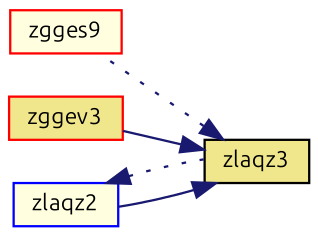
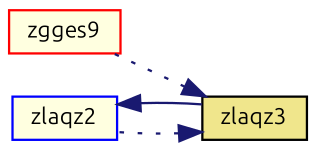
(66, 118) -> none
(166, 167) -> (171, 103)
(157, 199) -> (148, 133)
